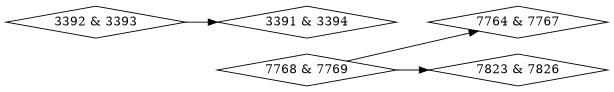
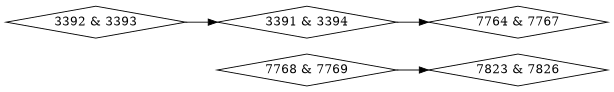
(408, 47) -> (408, 22)
